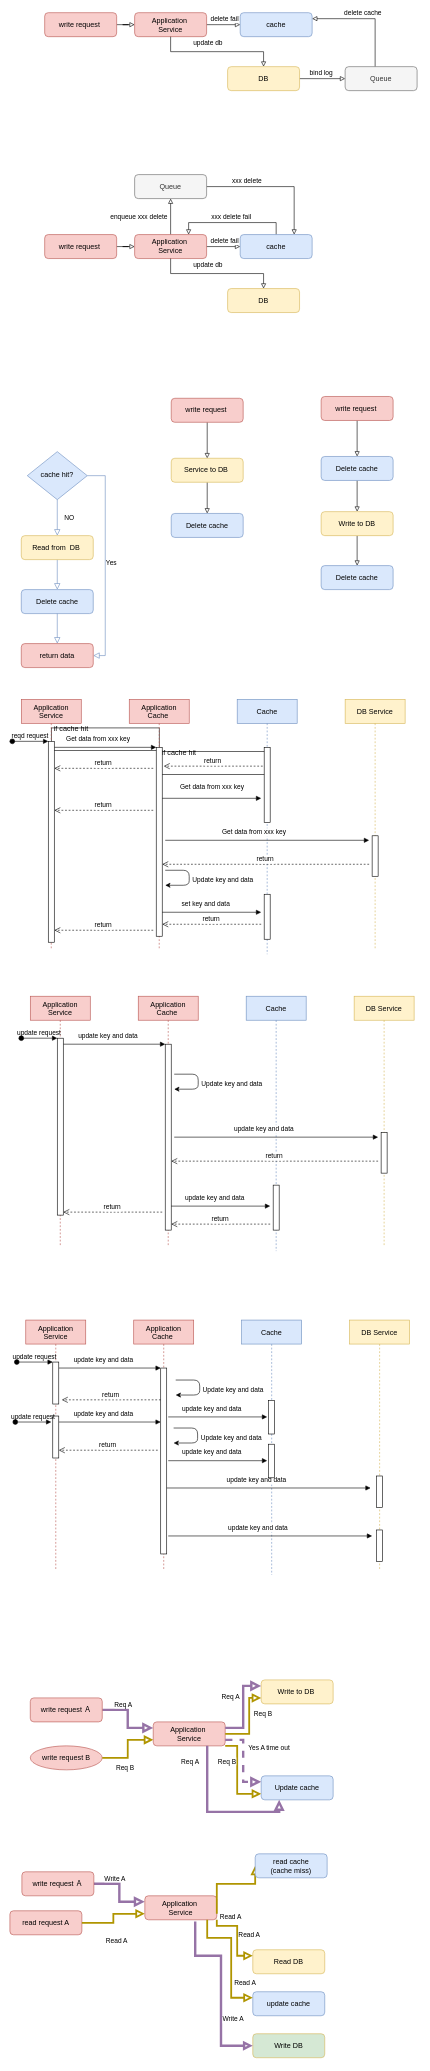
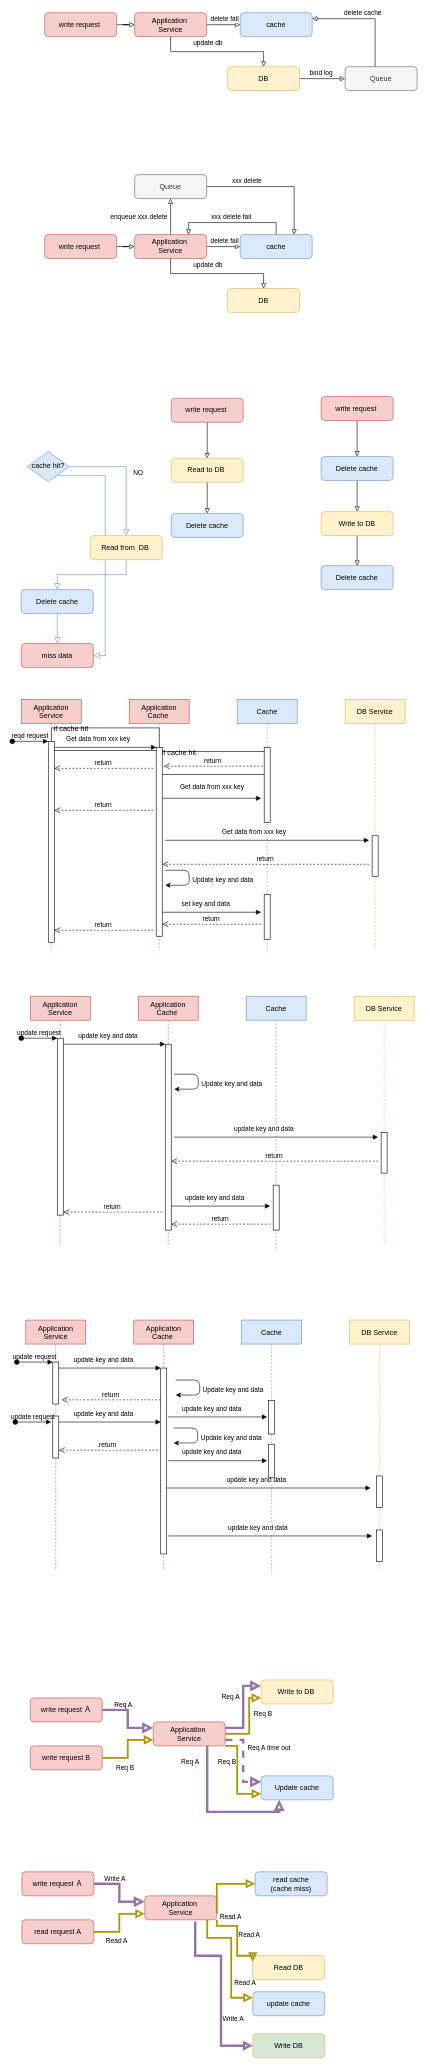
(207, 470) -> (207, 470)
(57, 476) -> (48, 467)
(57, 548) -> (126, 548)
(57, 656) -> (57, 656)
(269, 1749) -> (269, 1749)
(66, 1758) -> (66, 1758)
(291, 1866) -> (291, 1884)
(46, 1923) -> (58, 1932)
(289, 1962) -> (289, 1968)
